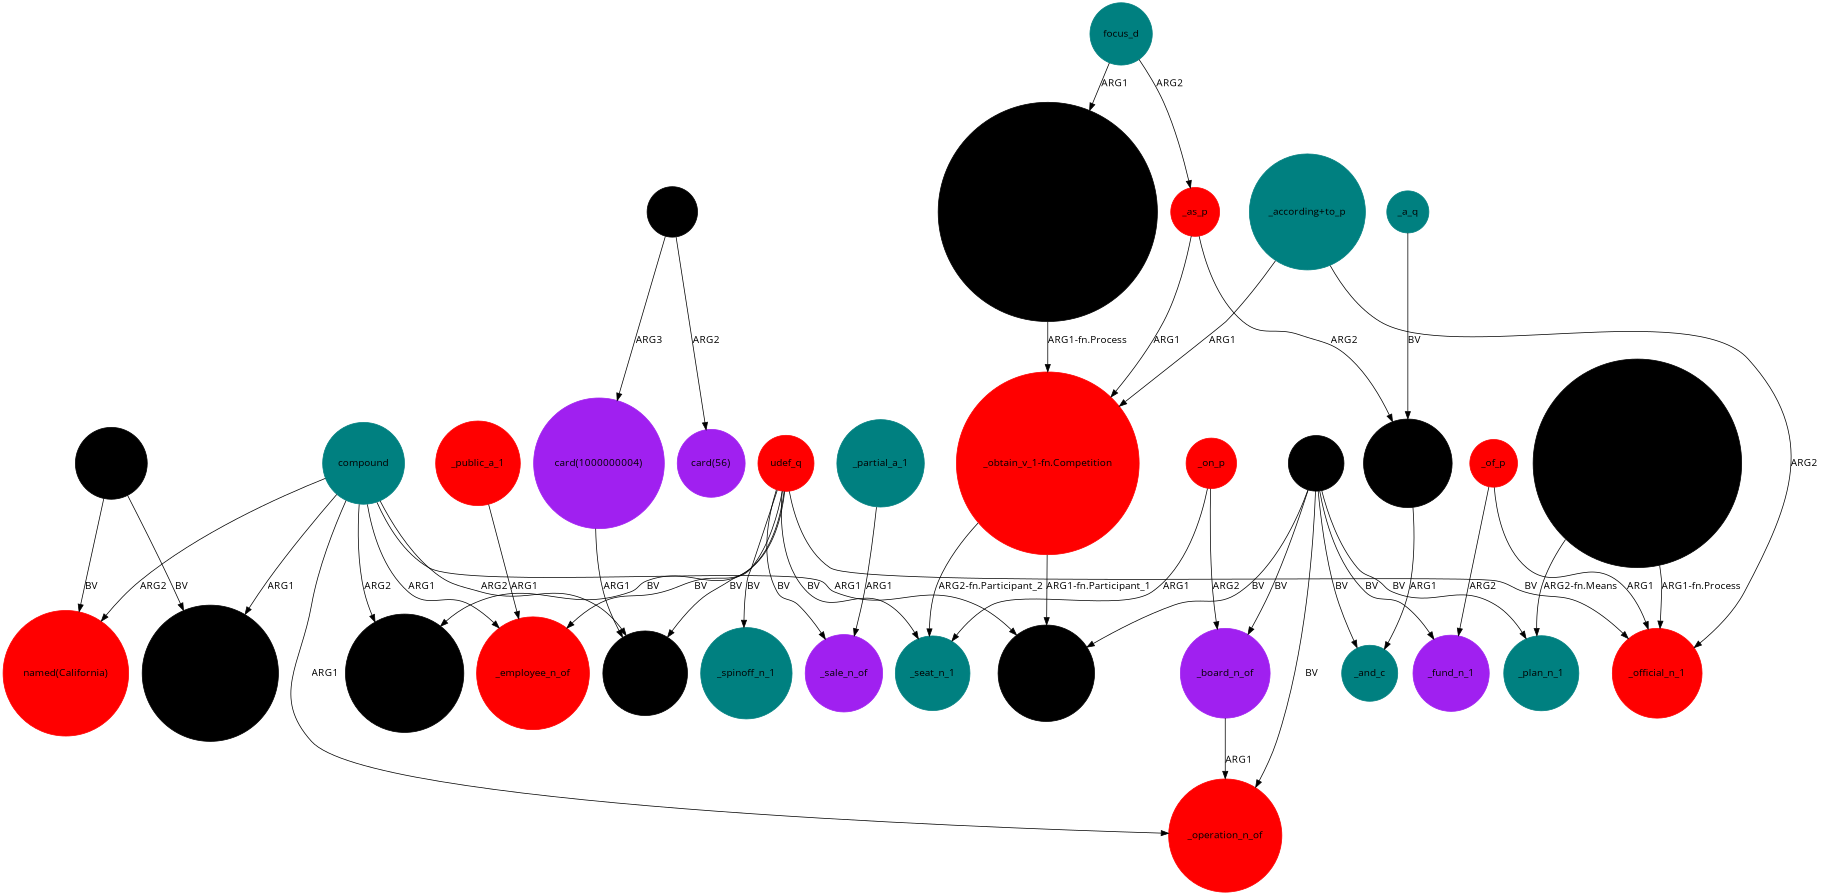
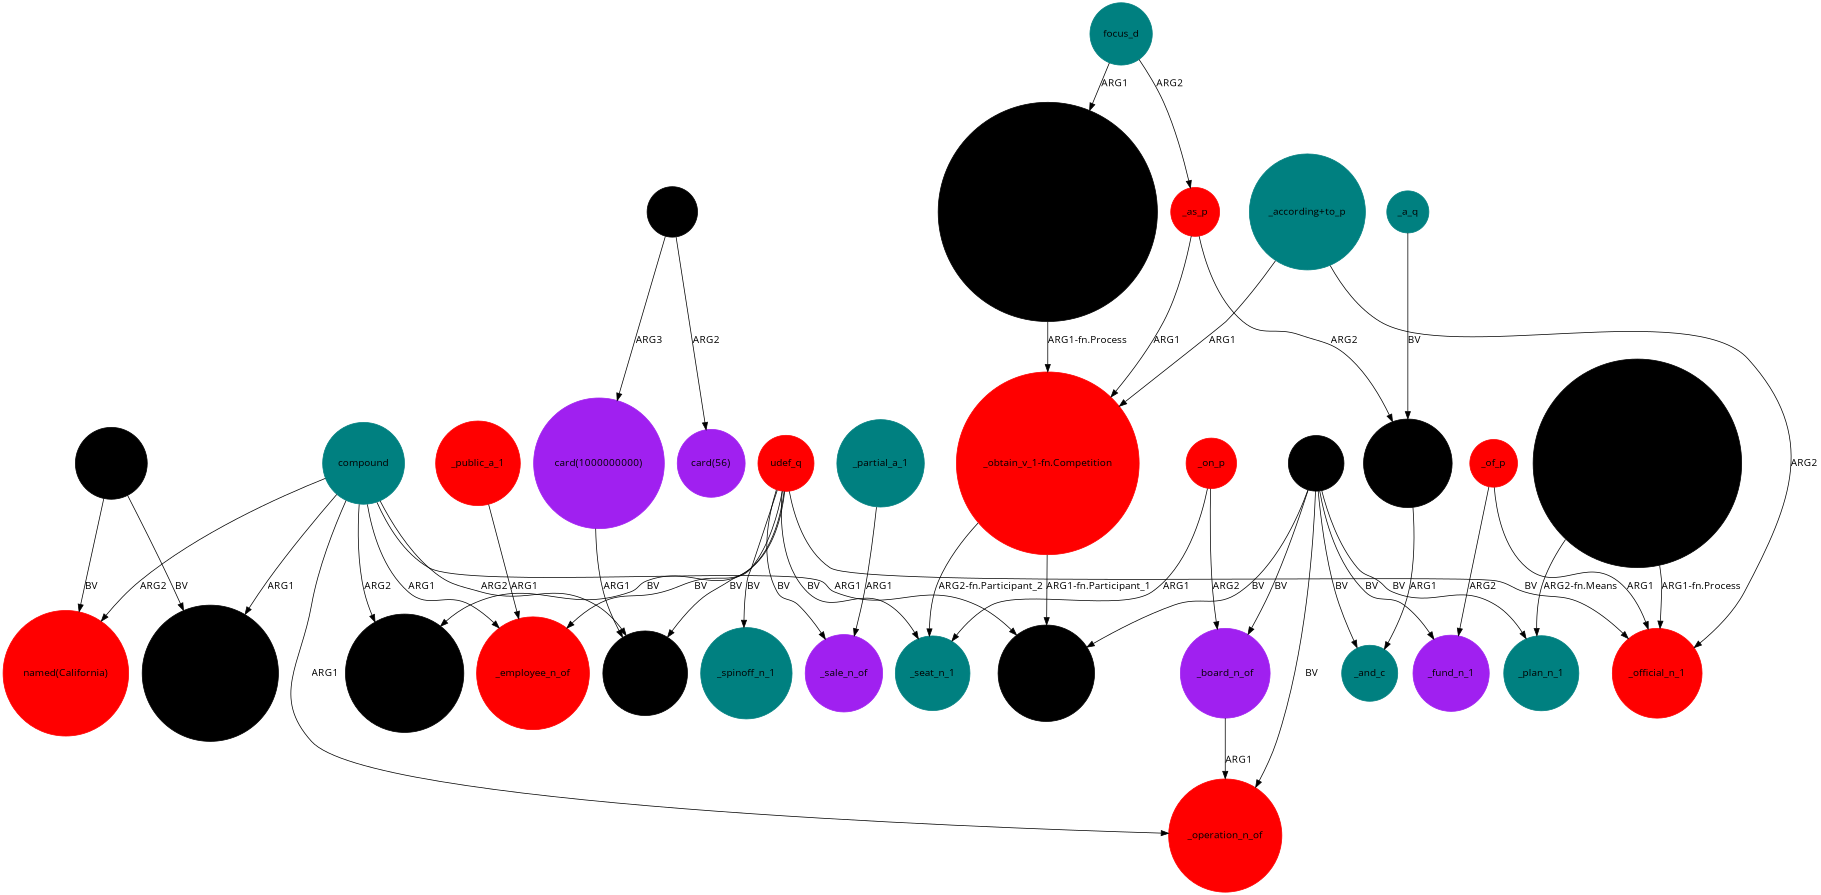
(599, 463) -> (599, 463)
